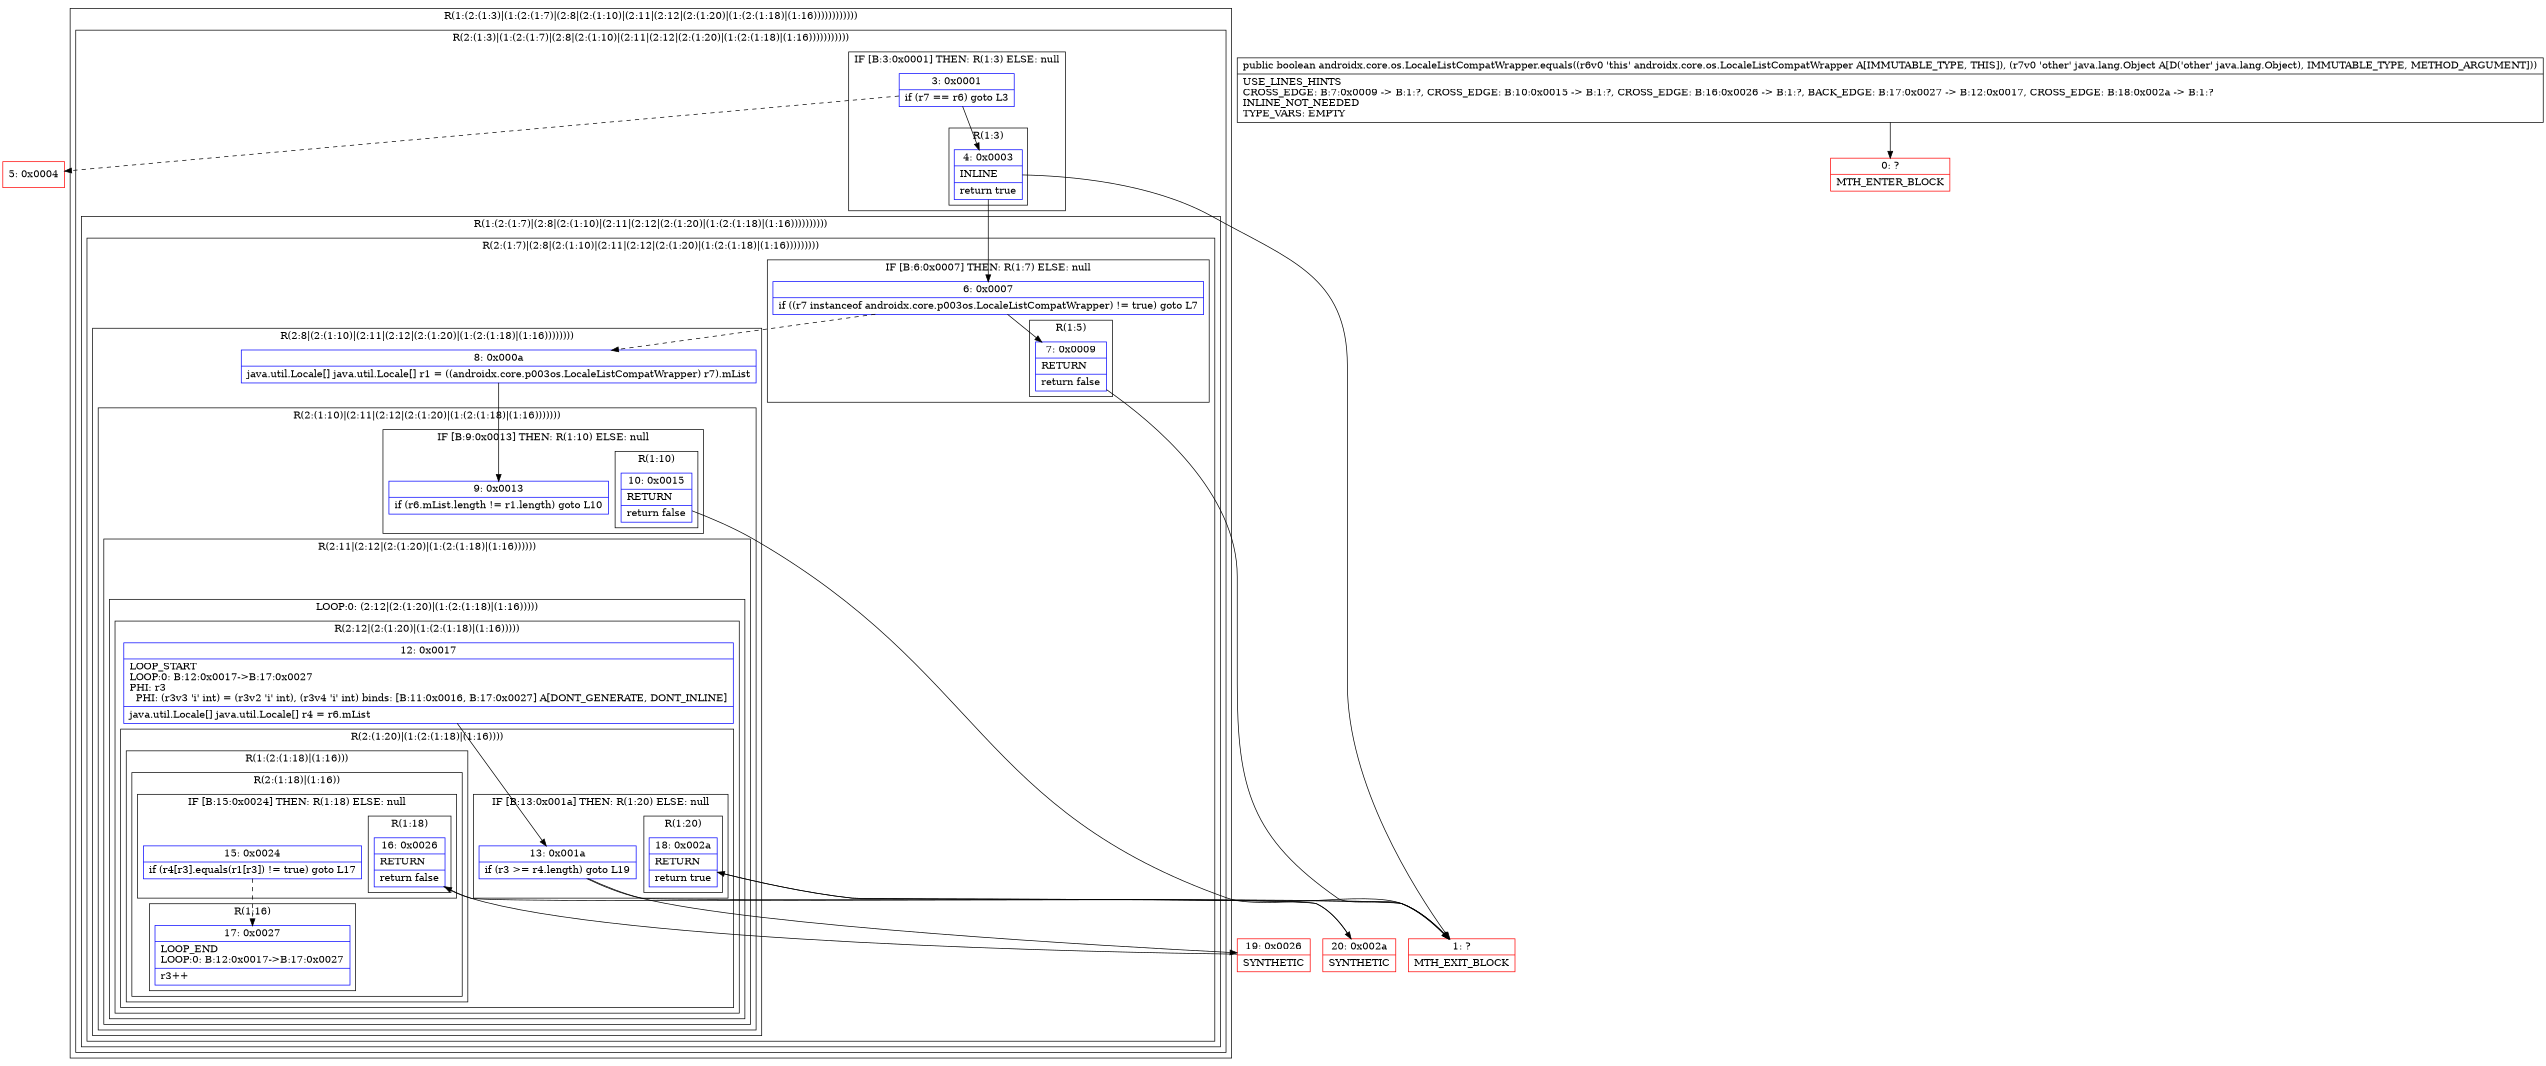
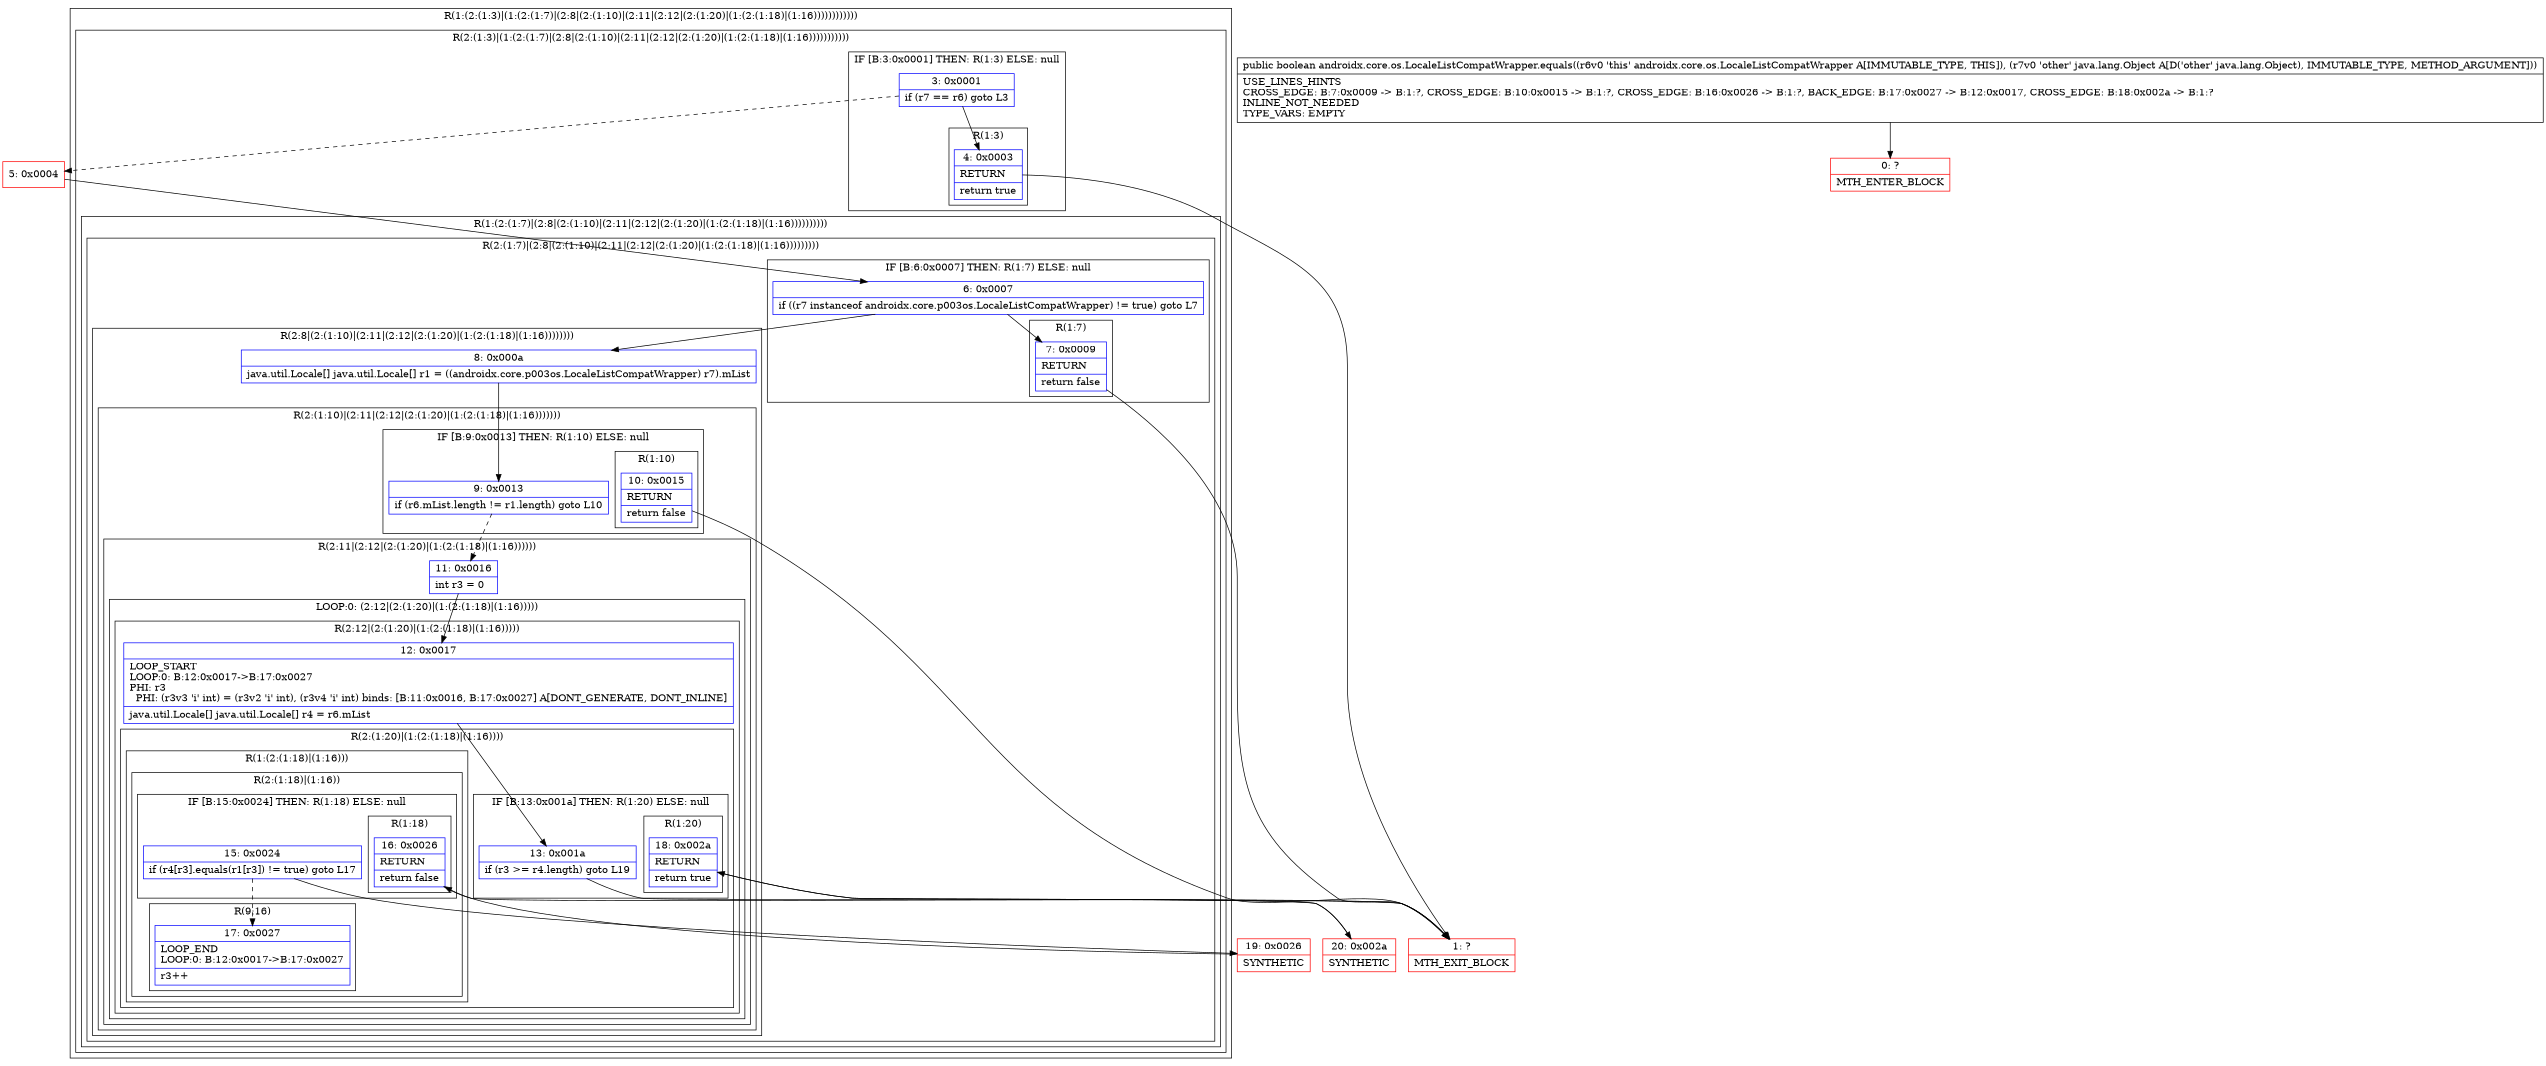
(979, 174) -> (983, 174)
(988, 233) -> (462, 230)
(1071, 328) -> (1071, 328)
(740, 333) -> (740, 333)
none -> (464, 577)
(252, 912) -> (252, 912)
(906, 931) -> (549, 919)
